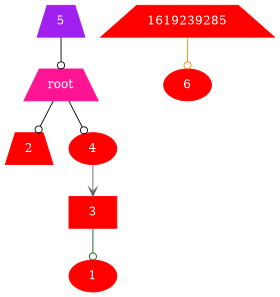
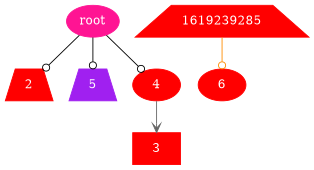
(61, 50) -> (93, 50)
(61, 85) -> (93, 21)
(93, 276) -> none
